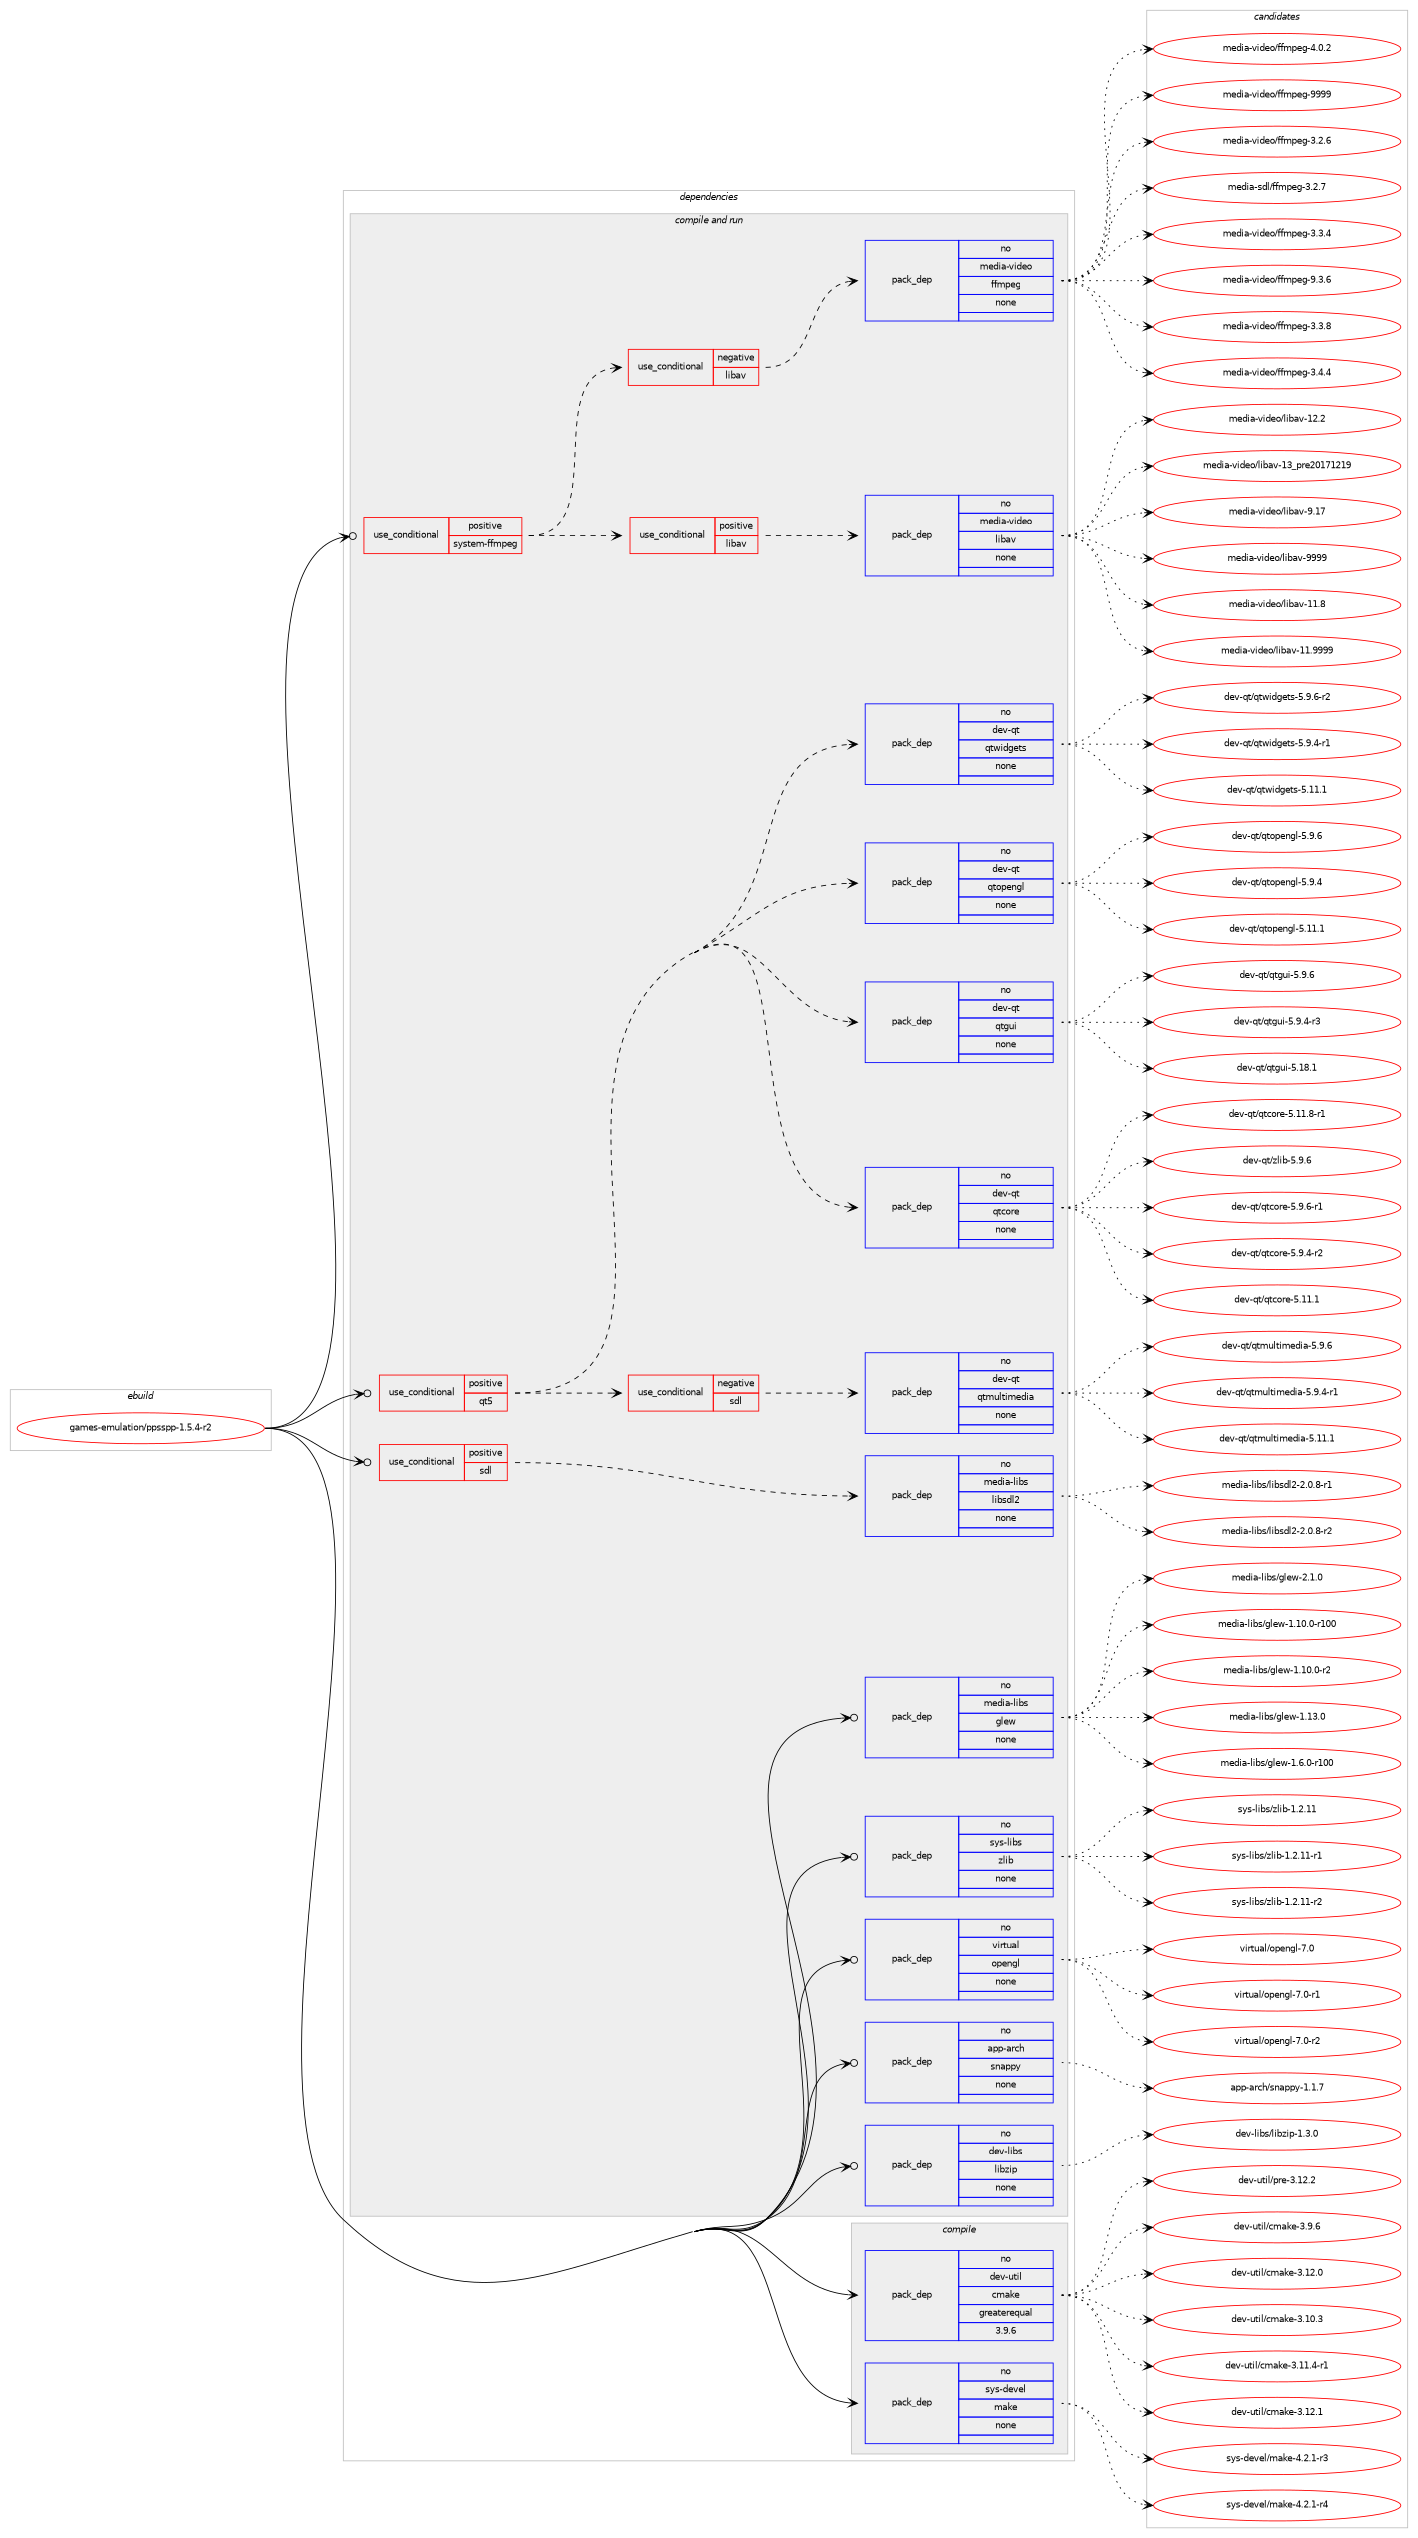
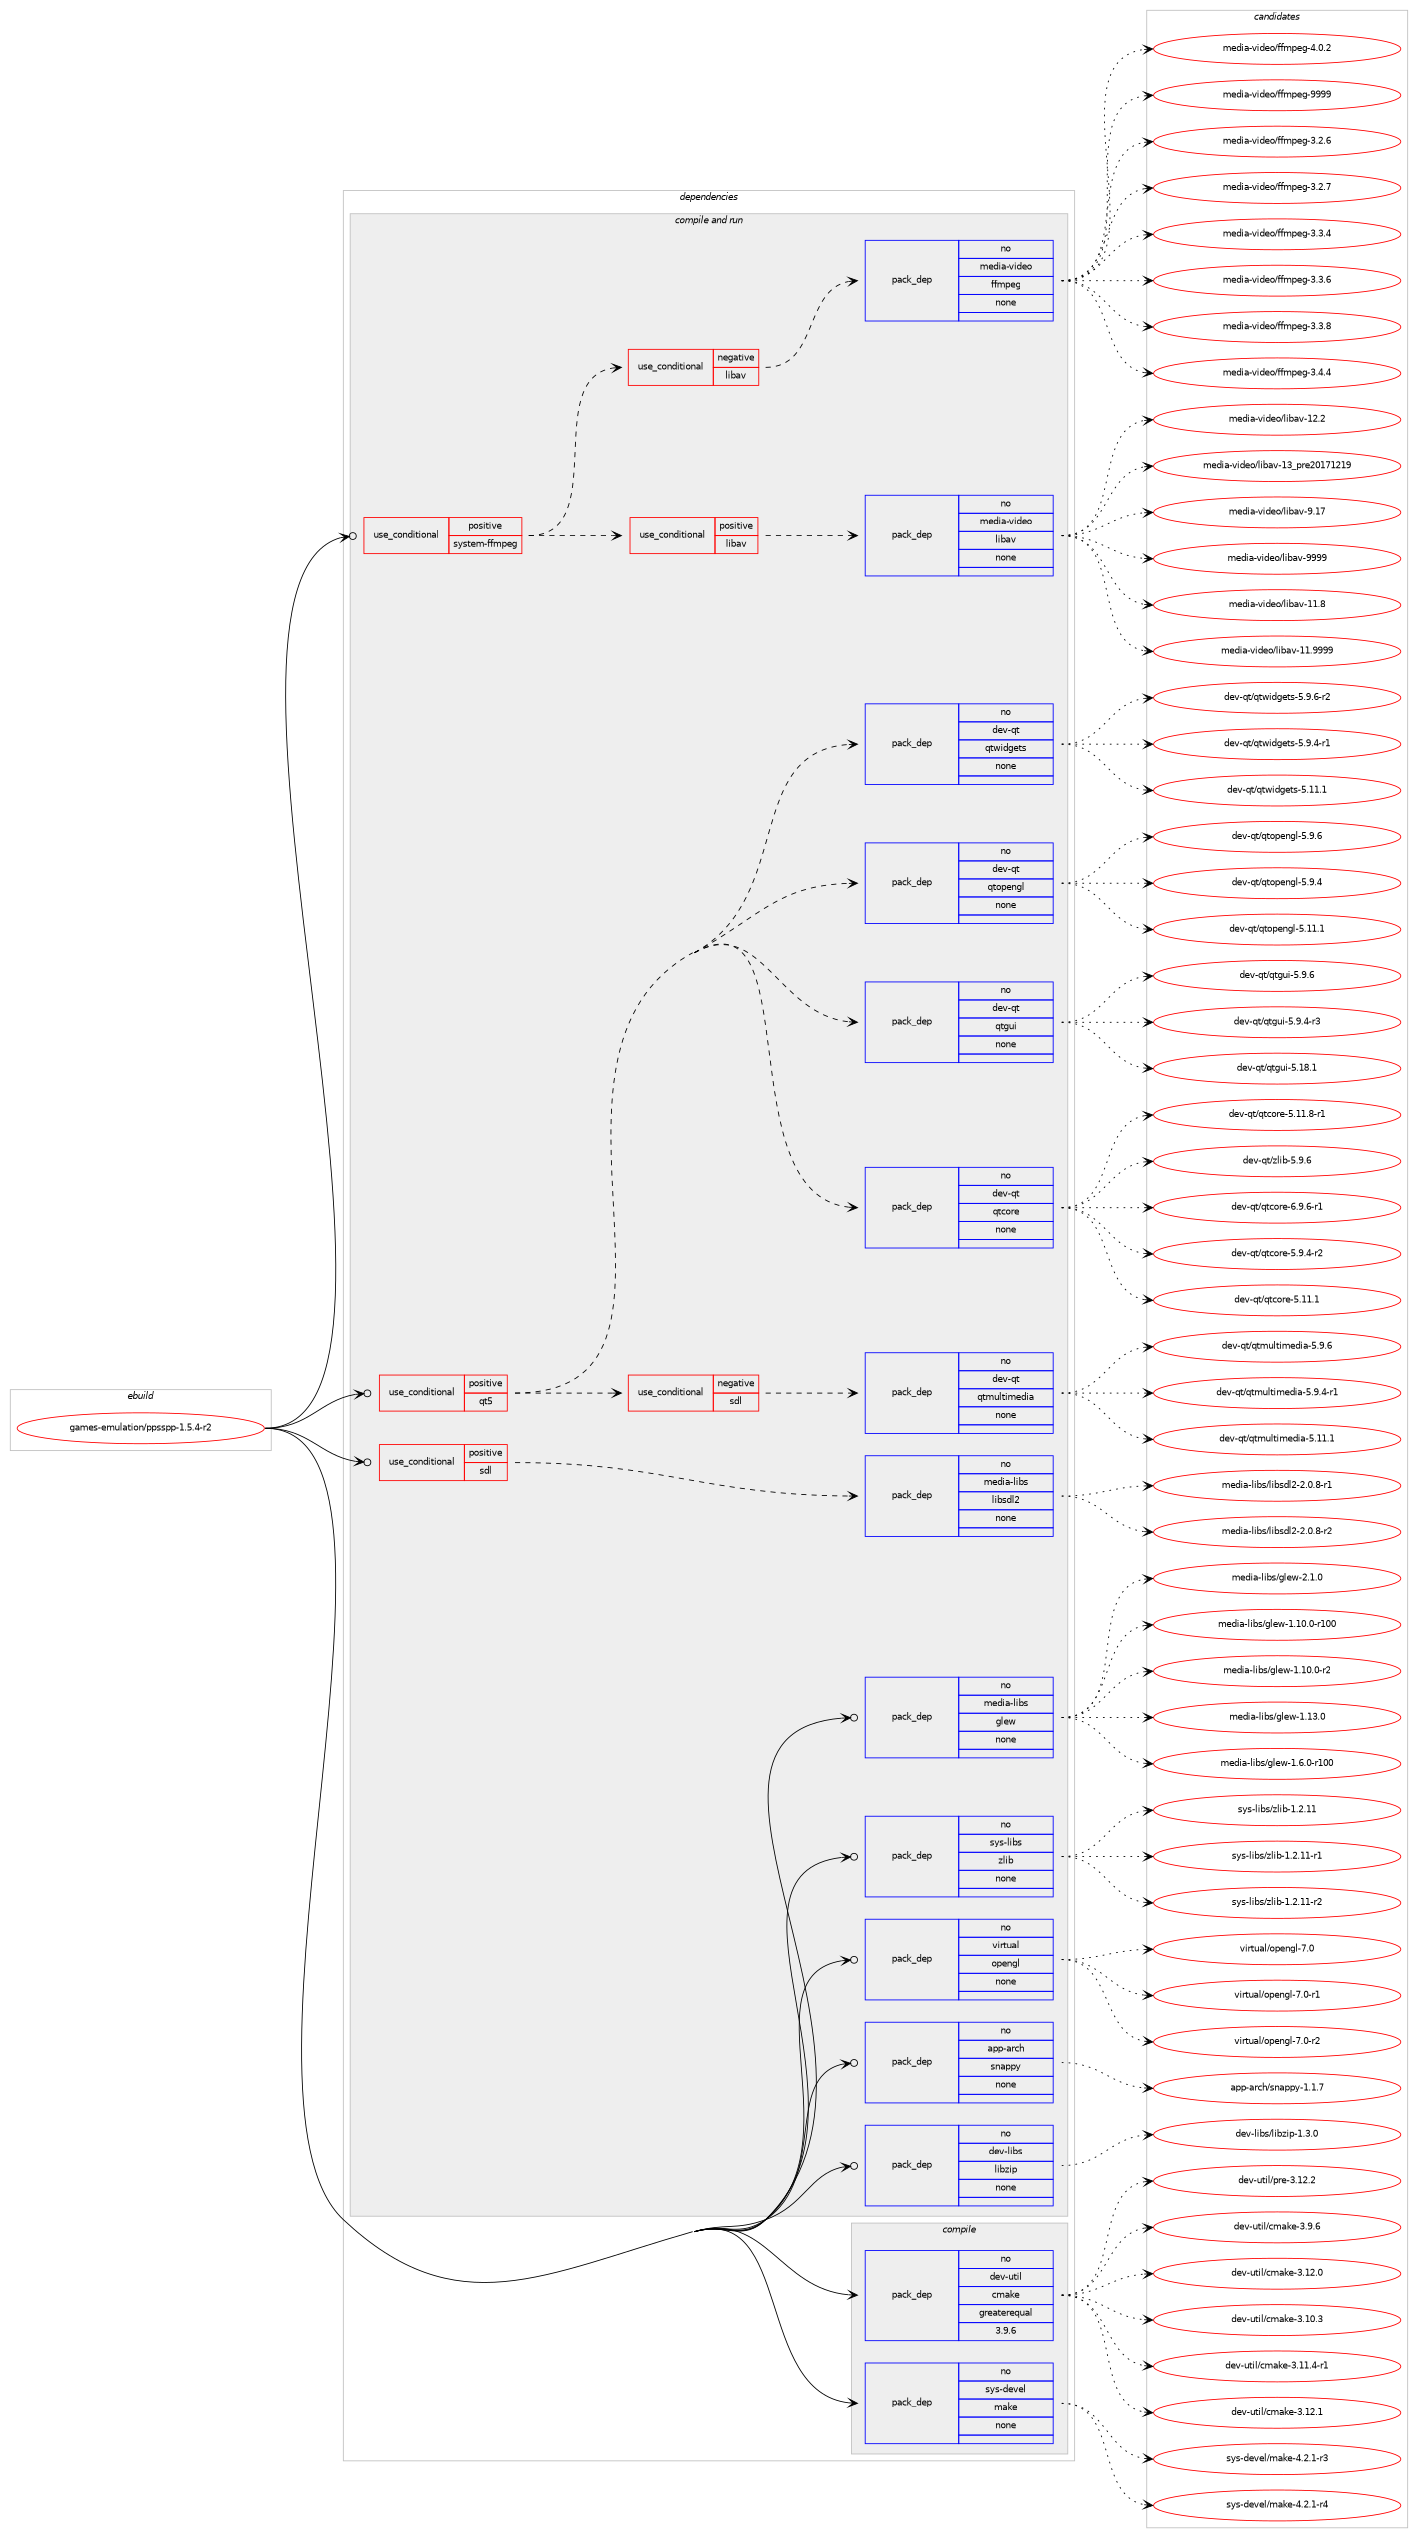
(1277, 188) -> (1277, 188)
(1277, 281) -> (1277, 281)
(1277, 1208) -> (1277, 1208)
